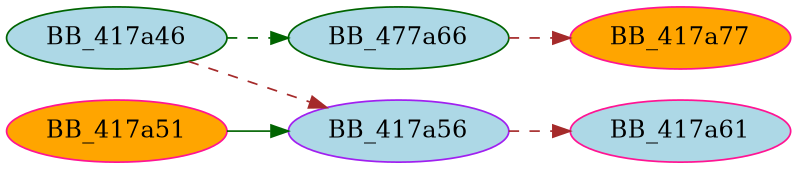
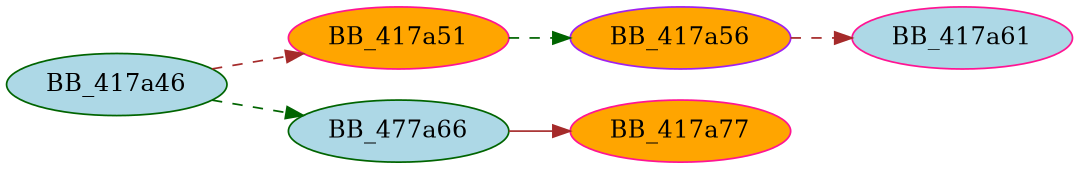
(531, 38) -> (531, 131)
(249, 82) -> (249, 63)
(249, 131) -> (531, 38)
(399, 131) -> (680, 38)
